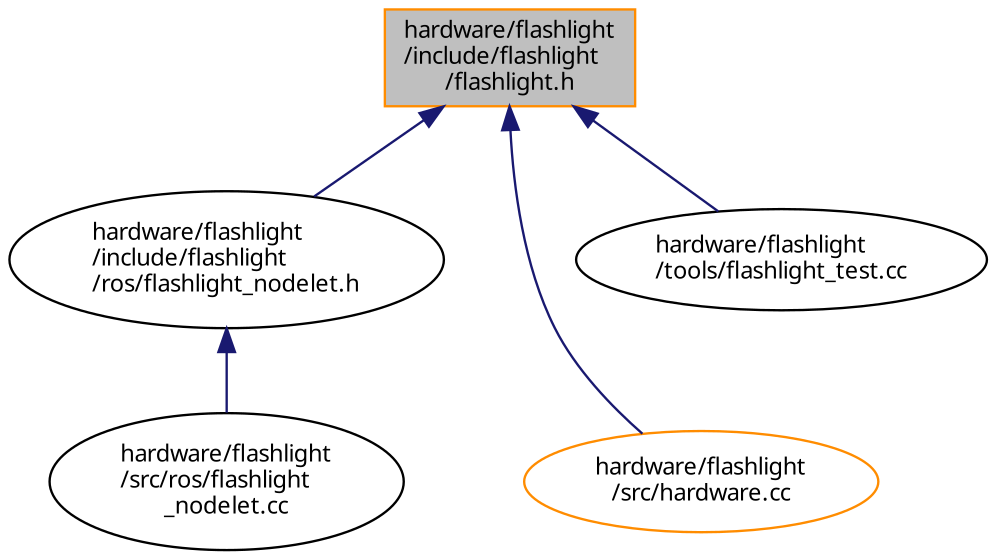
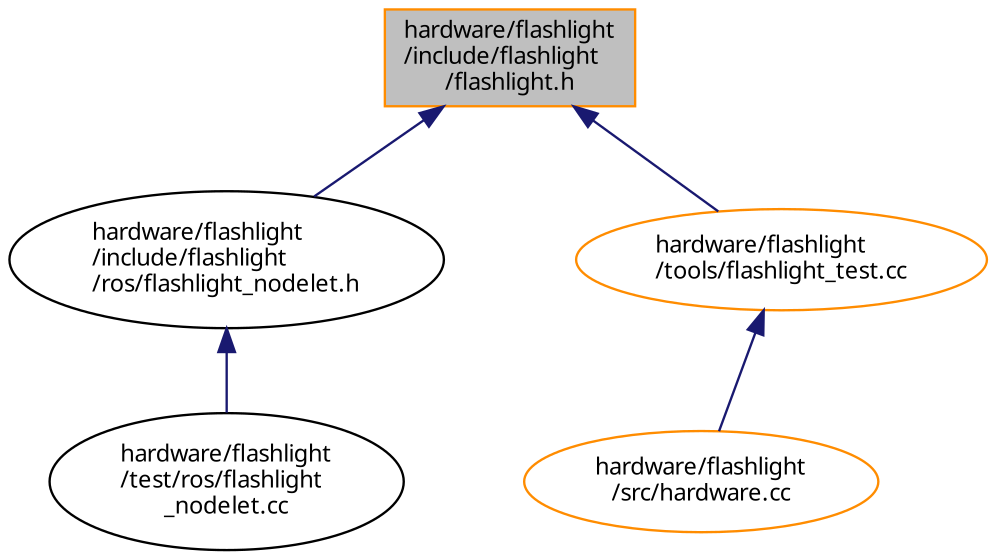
(782, 260) -> (782, 260)
(542, 298) -> (737, 382)
(227, 482) -> (227, 482)
